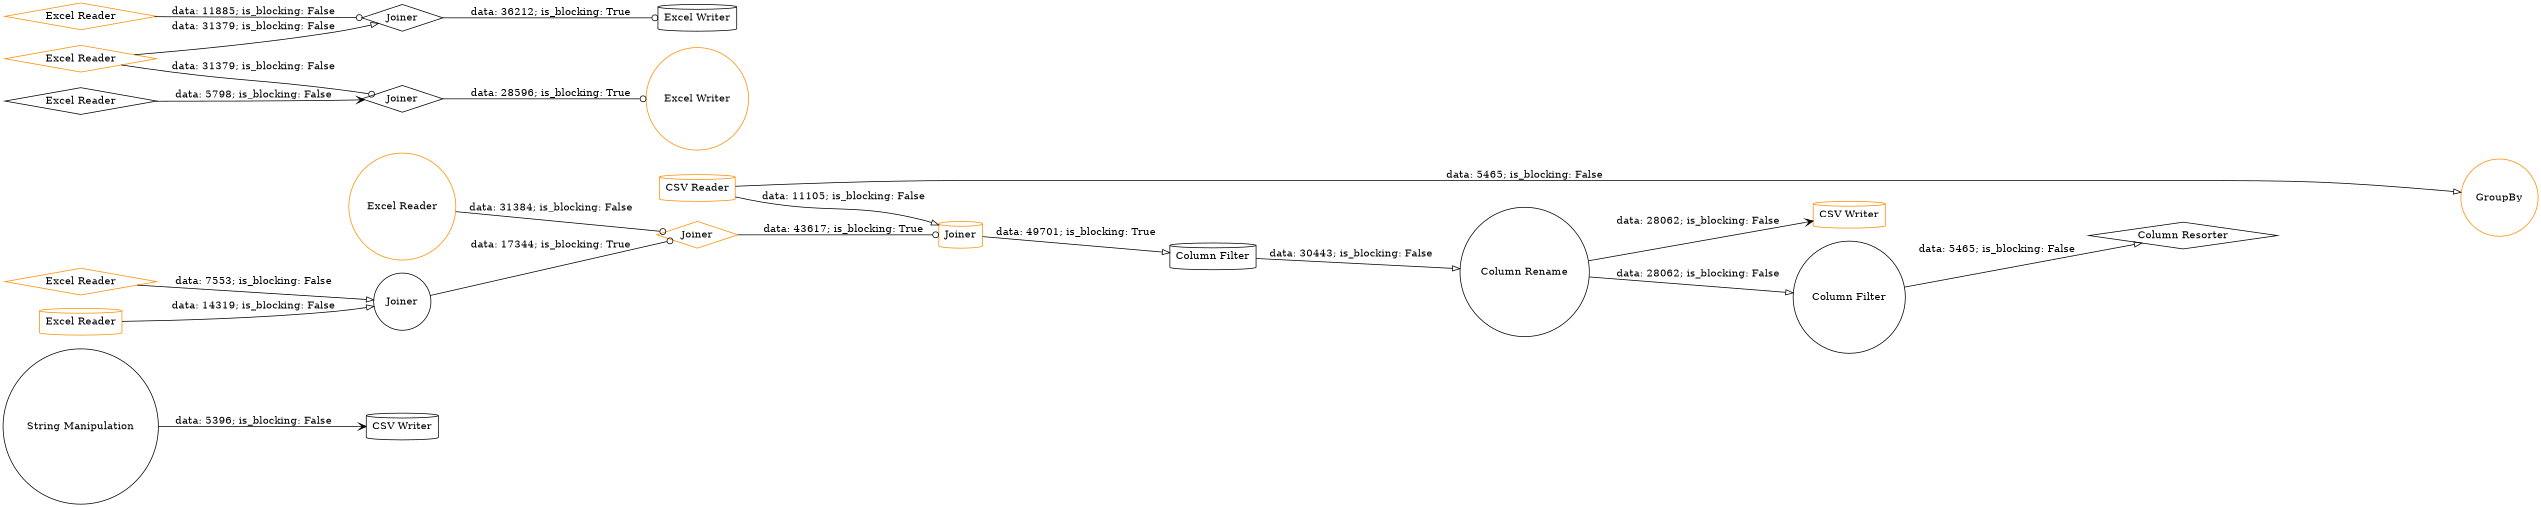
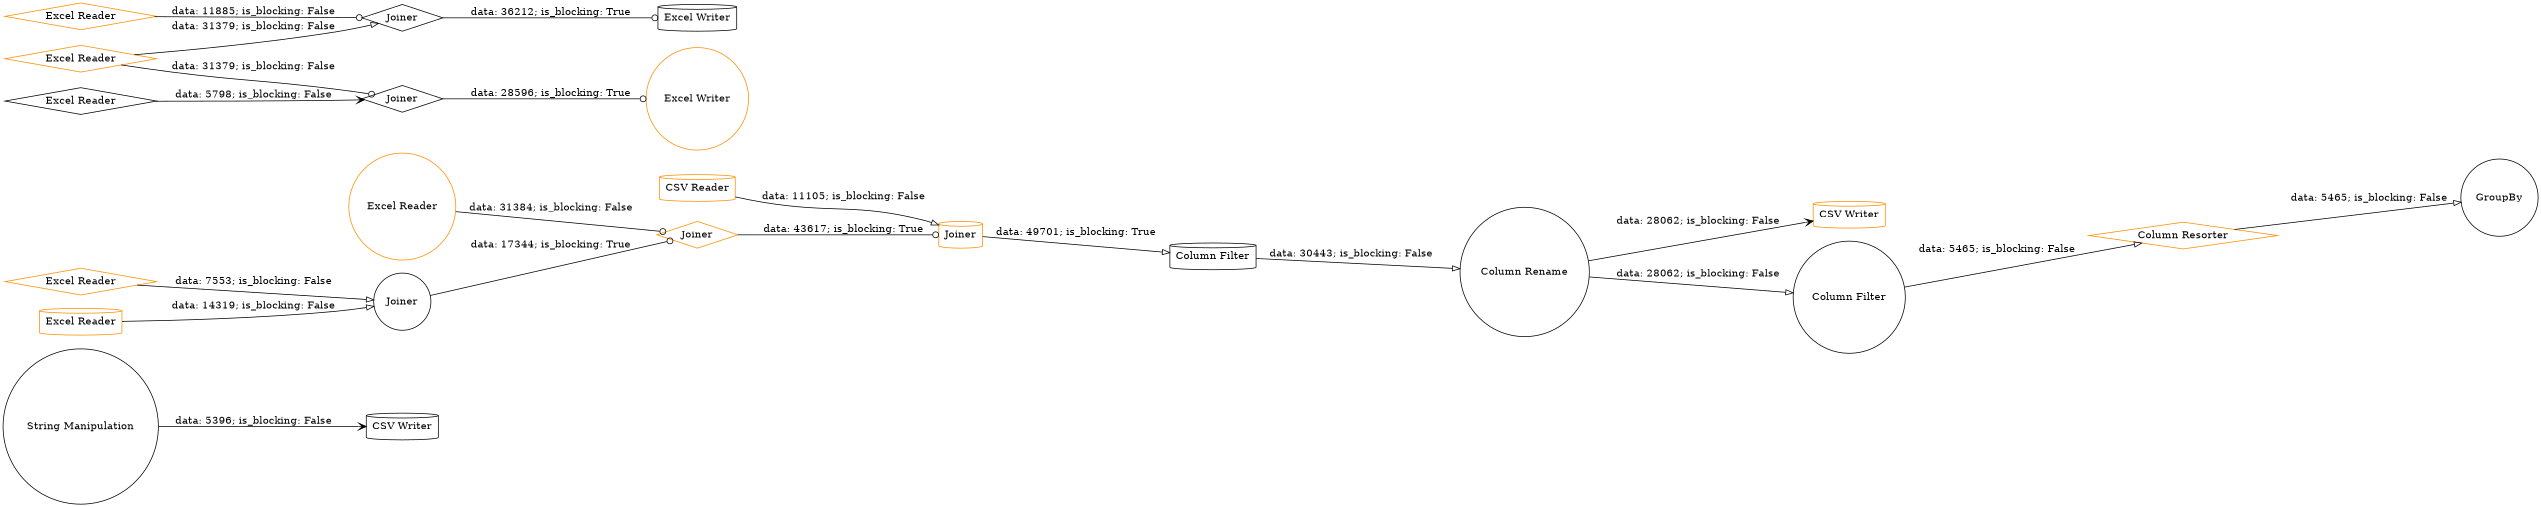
(1595, 181) -> (2344, 216)
(2499, 198) -> (2499, 198)
(2183, 236) -> (2183, 236)
